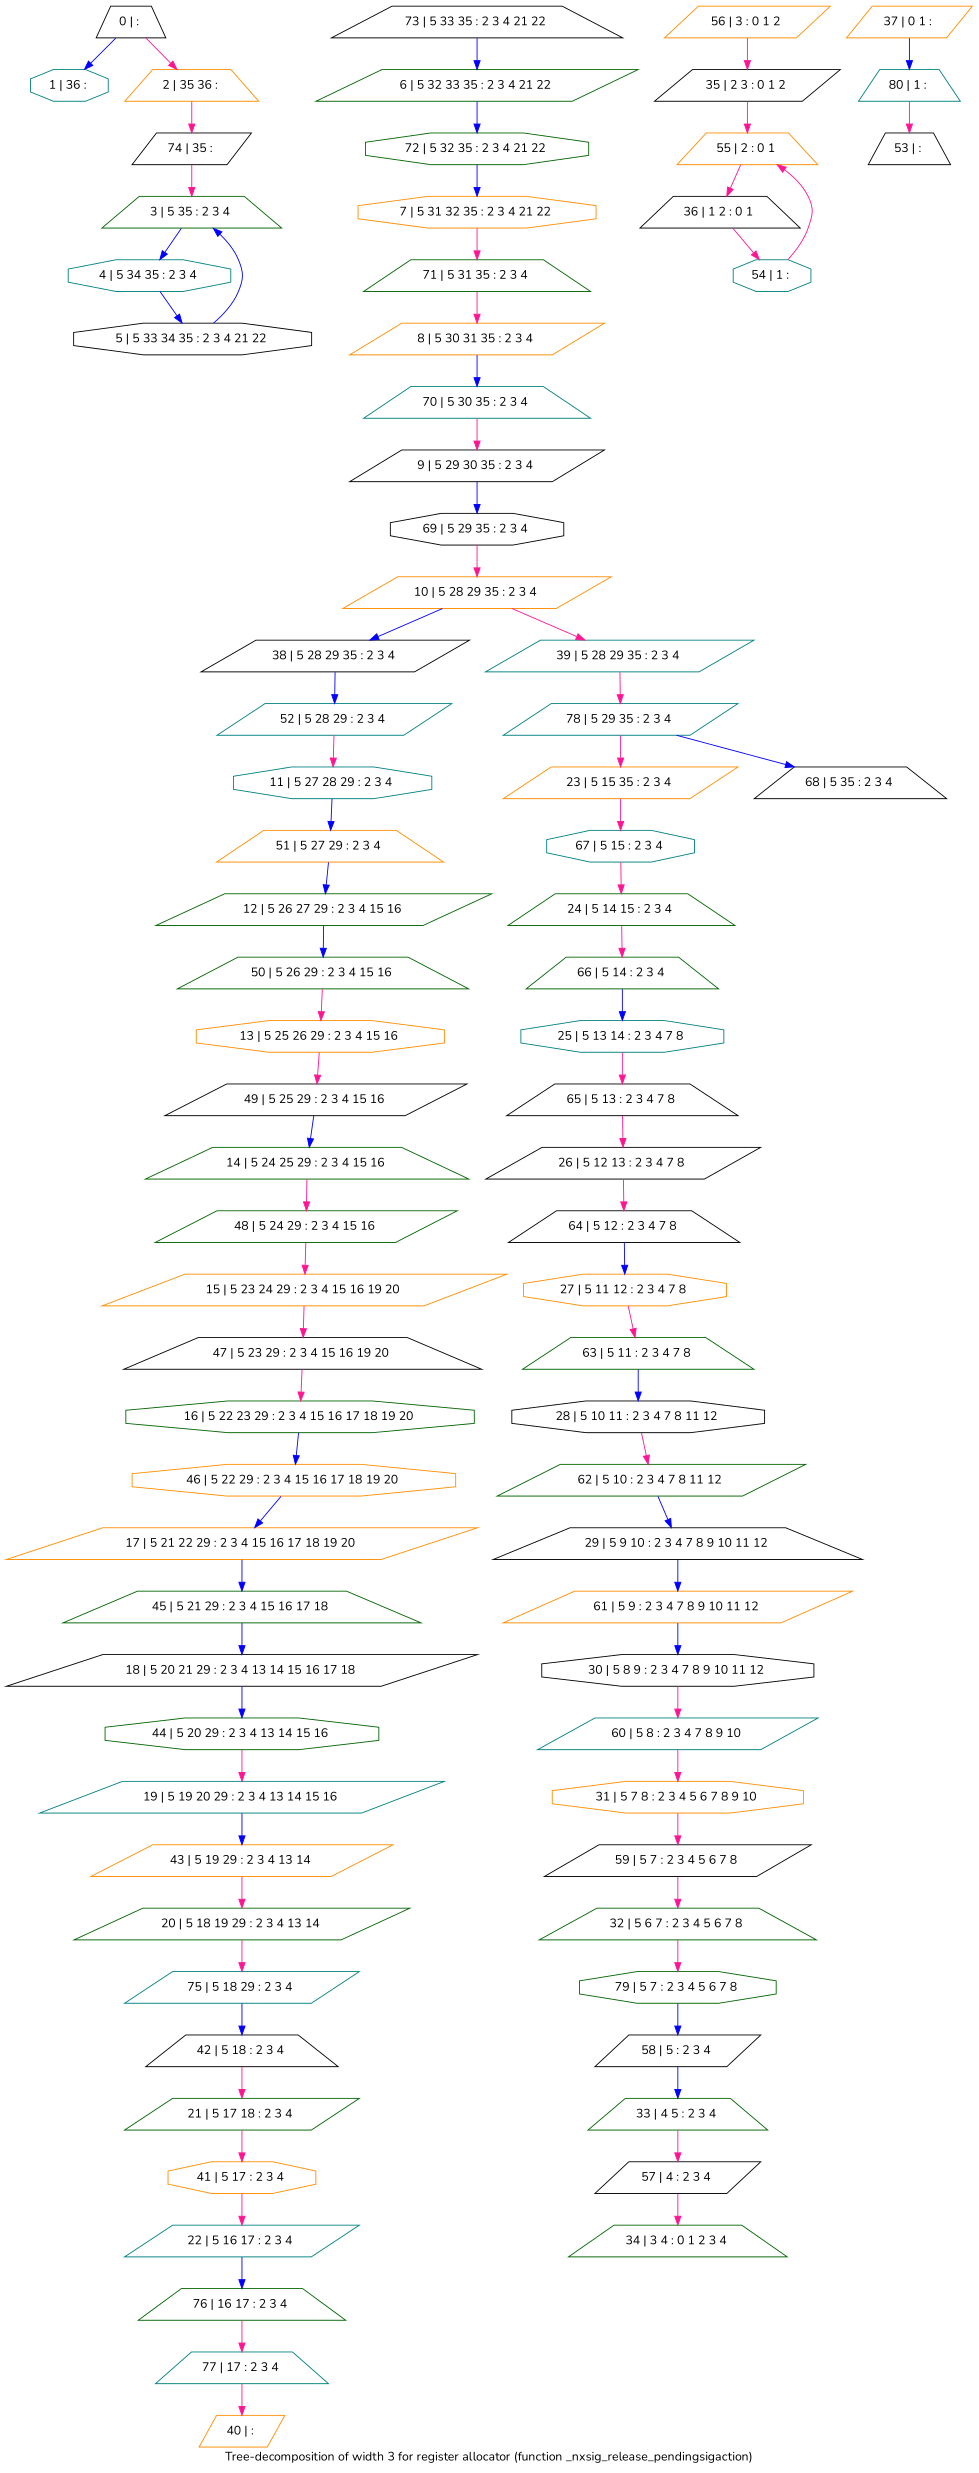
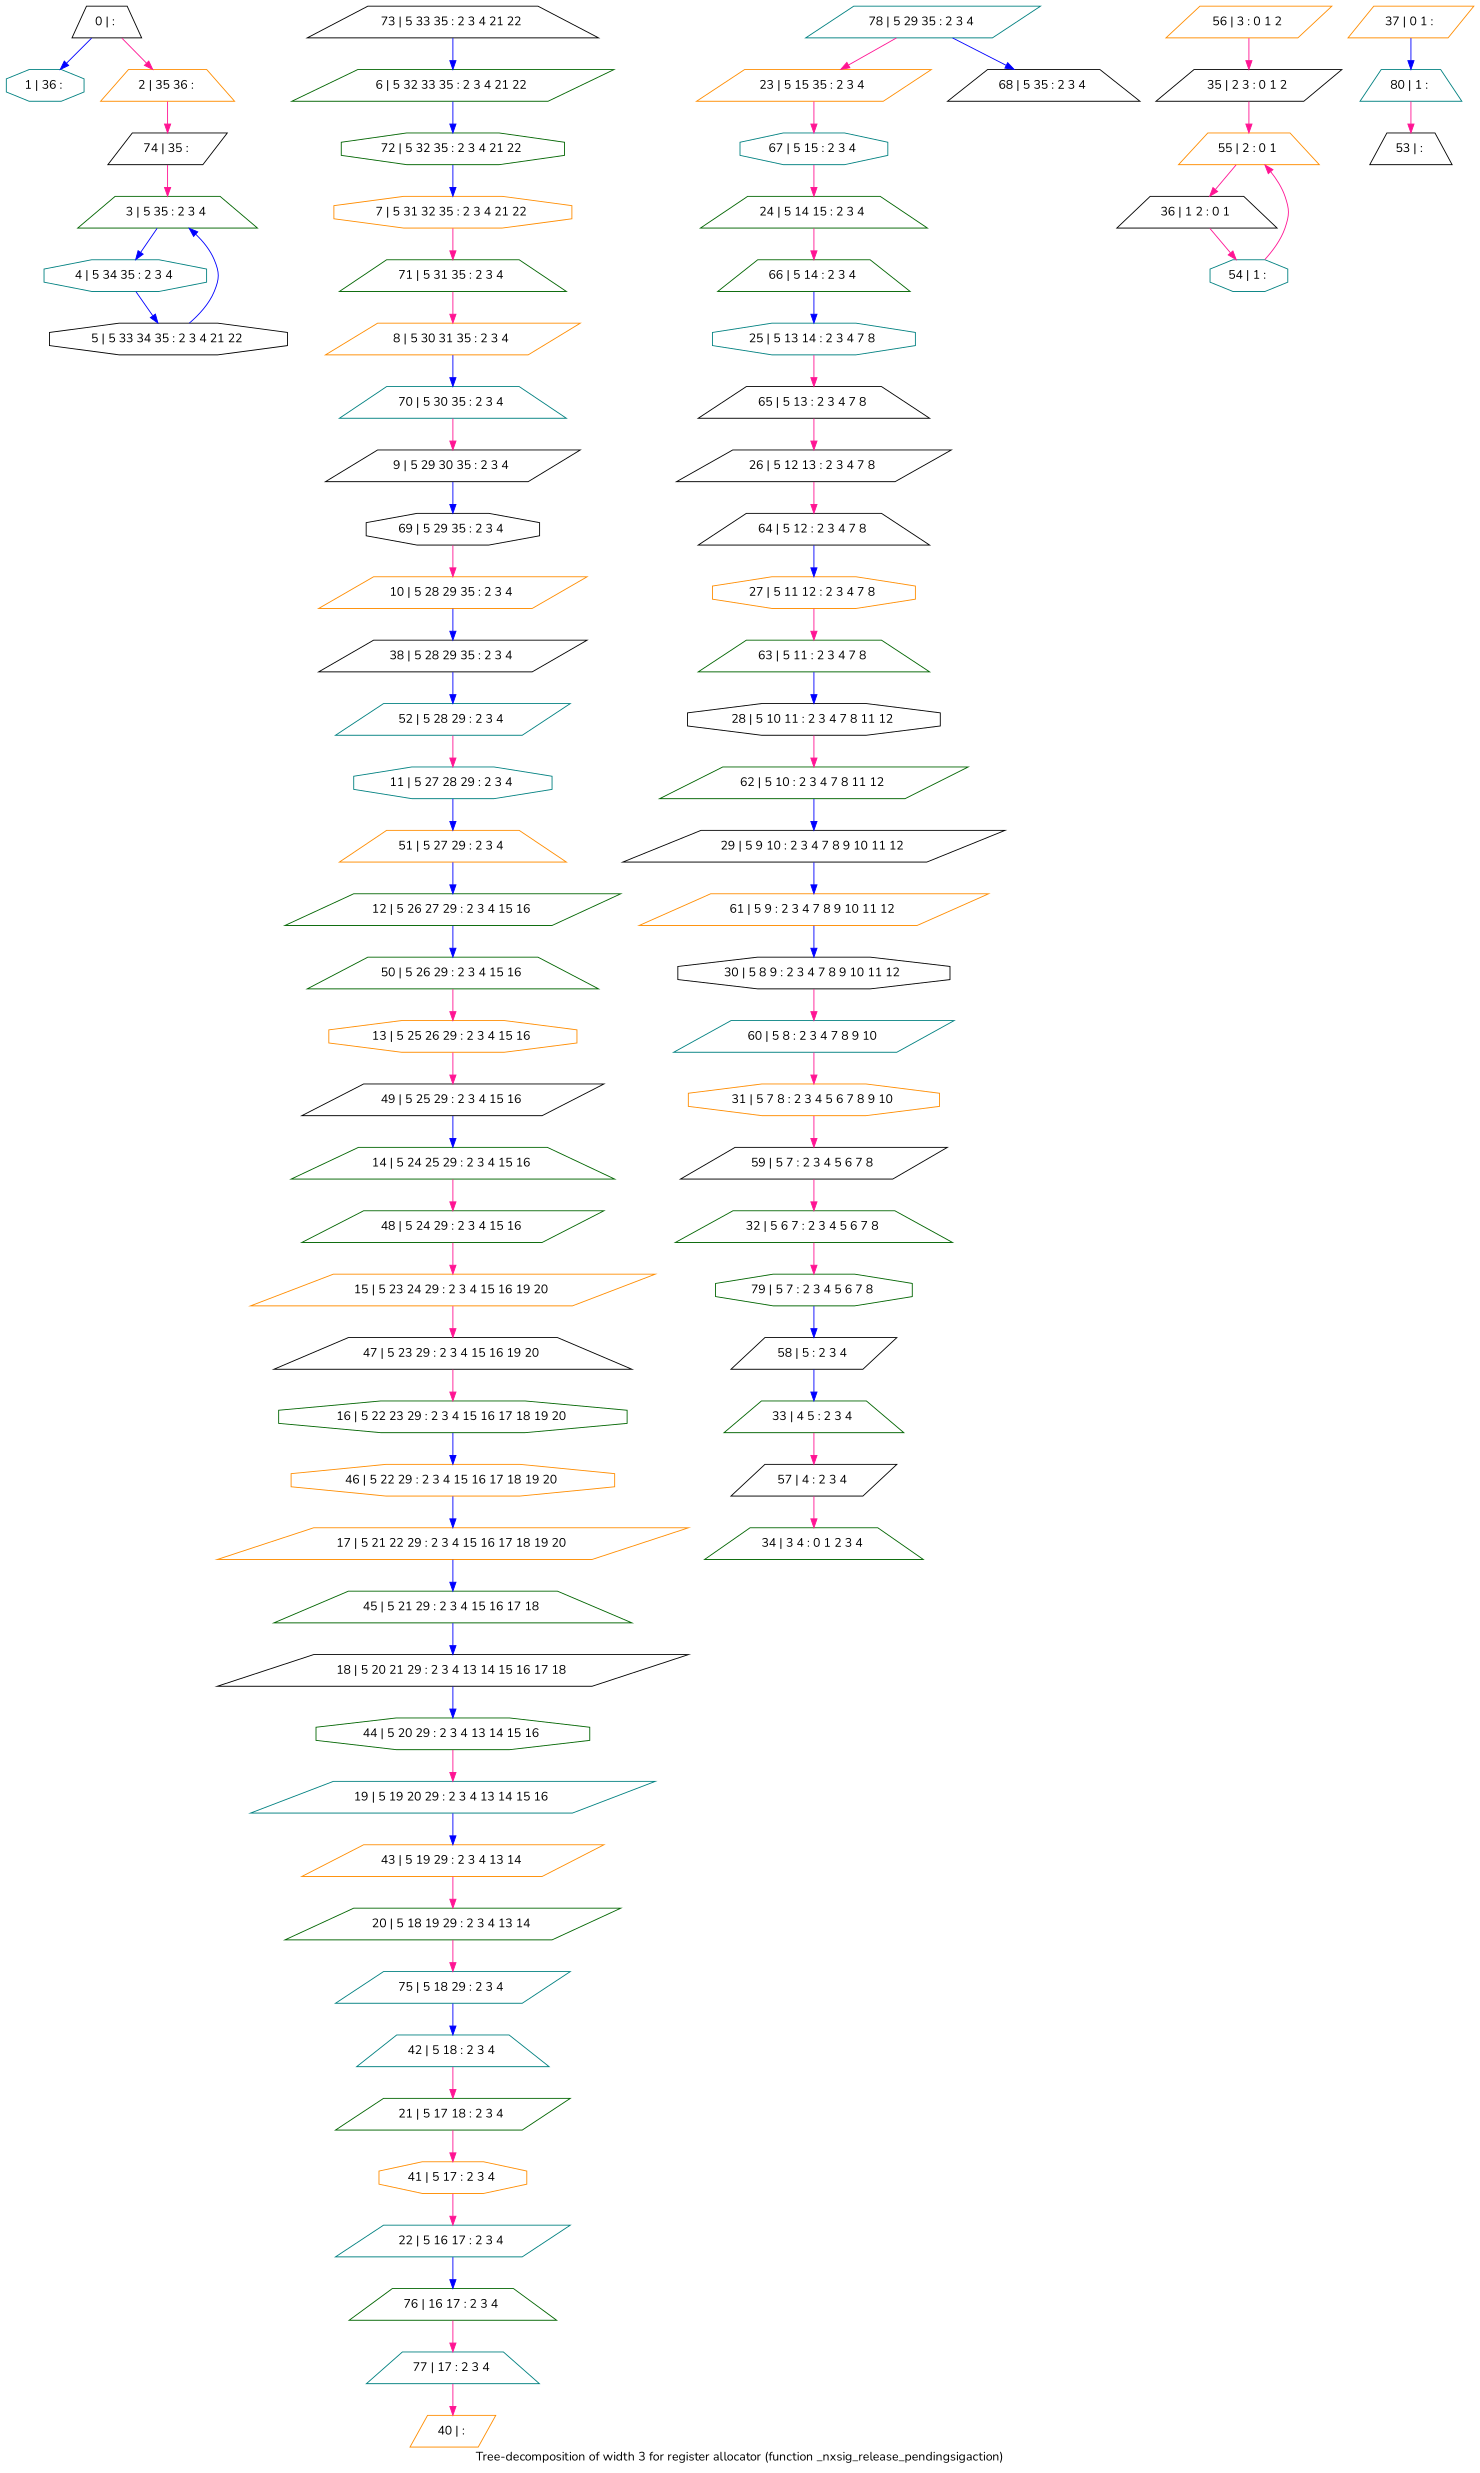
(620, 656) -> none
(678, 1544) -> (814, 846)
(242, 2051) -> (453, 2051)
